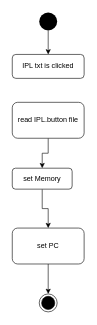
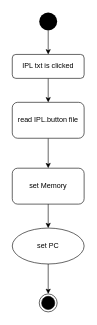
none -> (48, 96)
(42, 179) -> (48, 186)
(48, 246) -> (48, 246)
